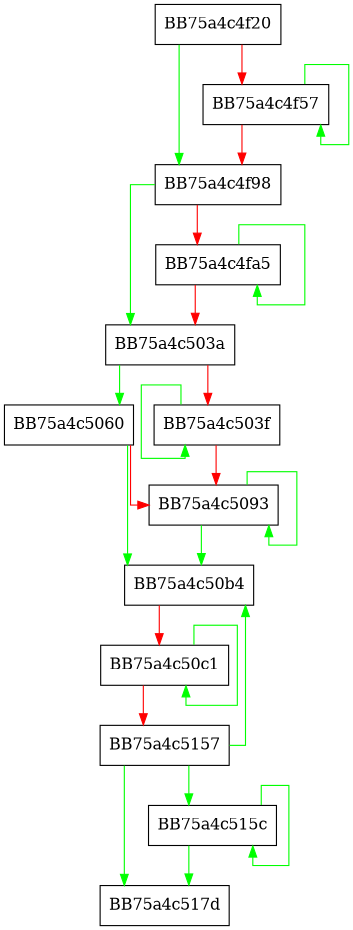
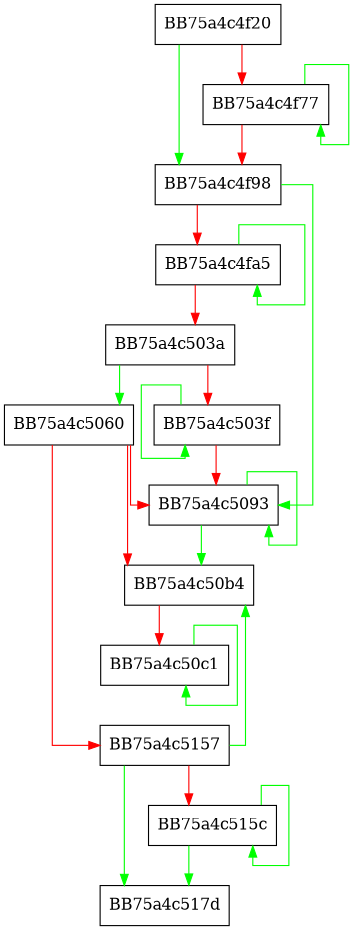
(266, 105) -> (266, 105)
(130, 237) -> (313, 341)
(128, 513) -> (128, 513)
(143, 700) -> (52, 613)
(189, 780) -> (189, 780)
